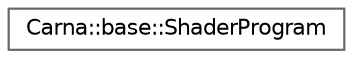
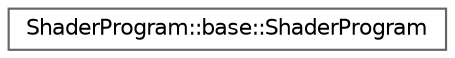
(176, 29) -> (227, 29)
